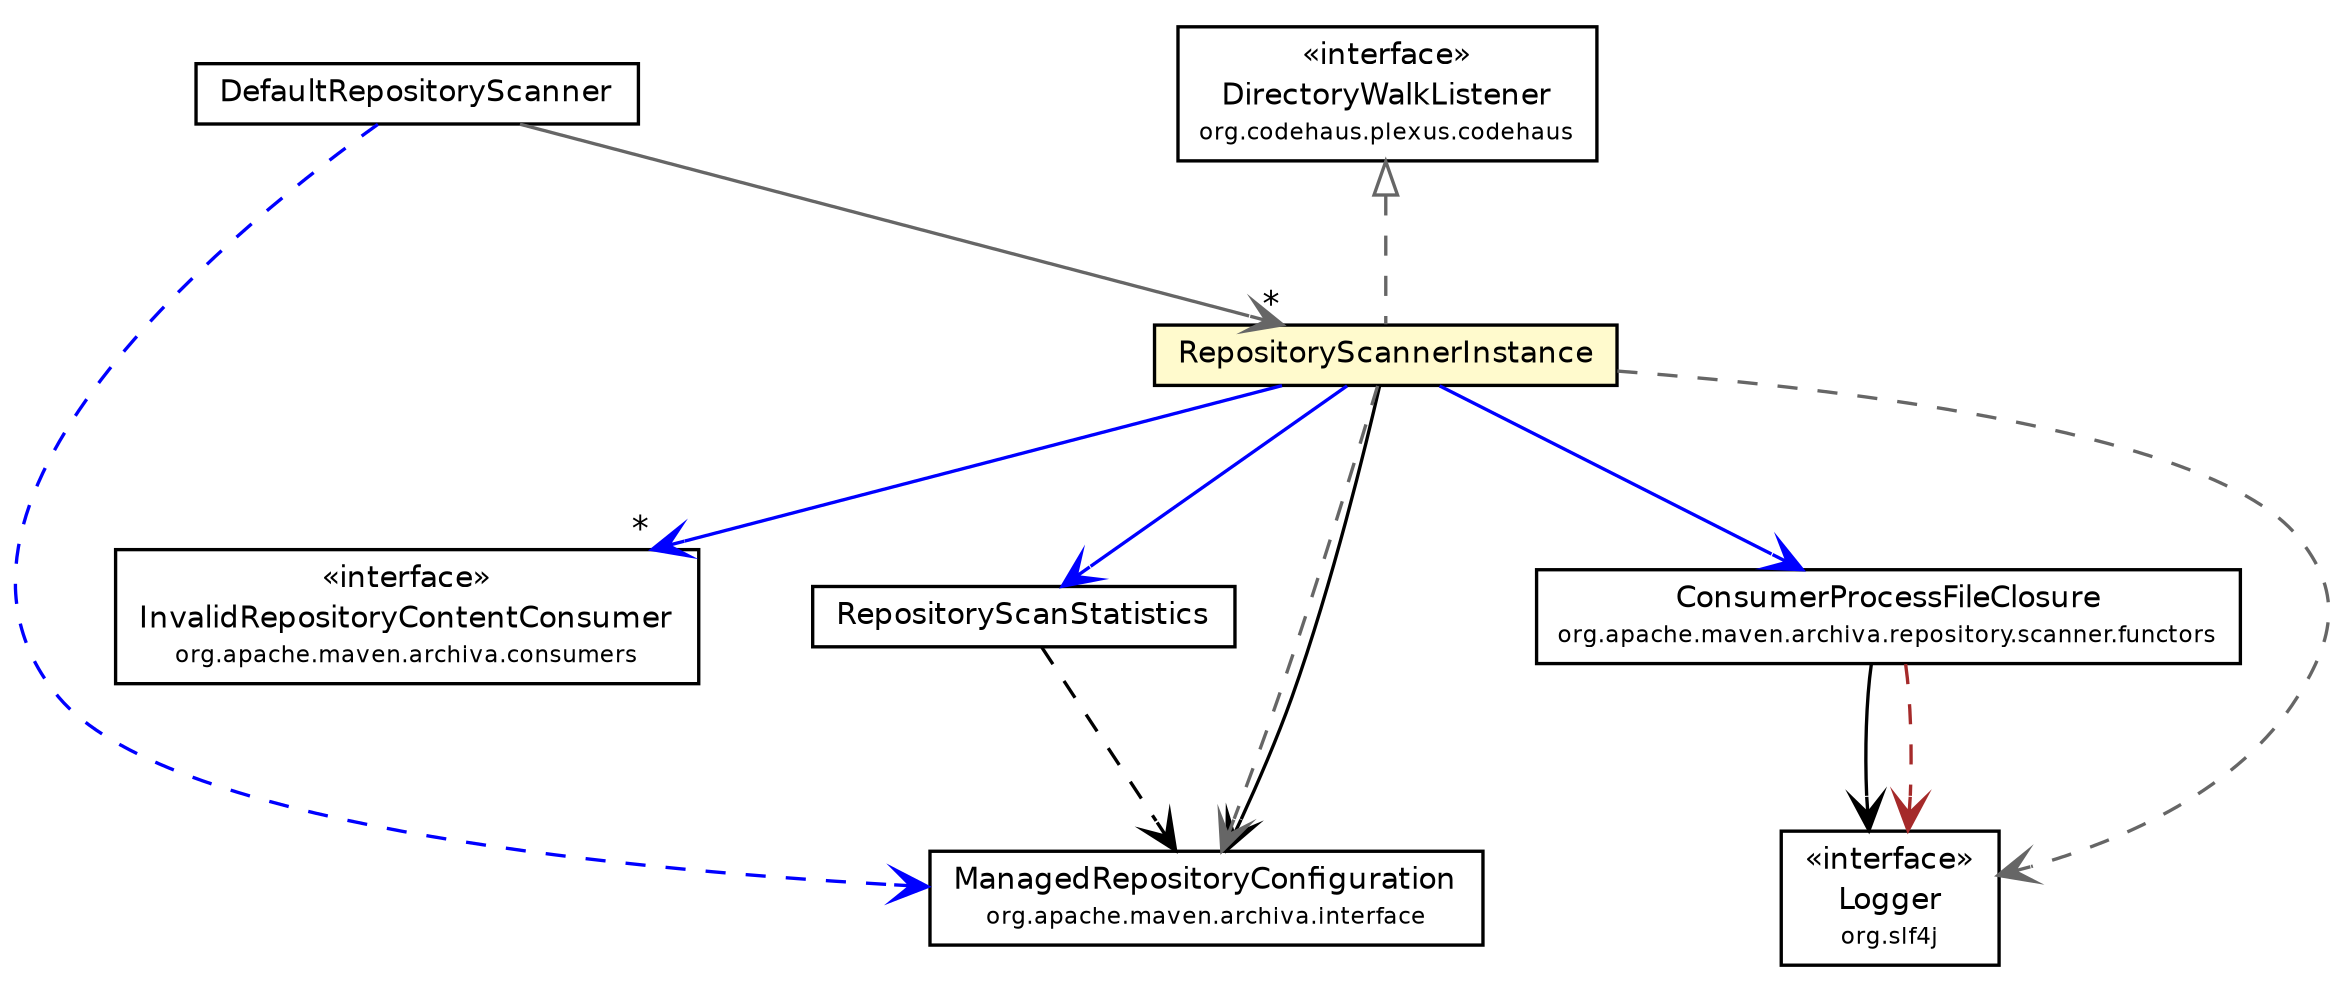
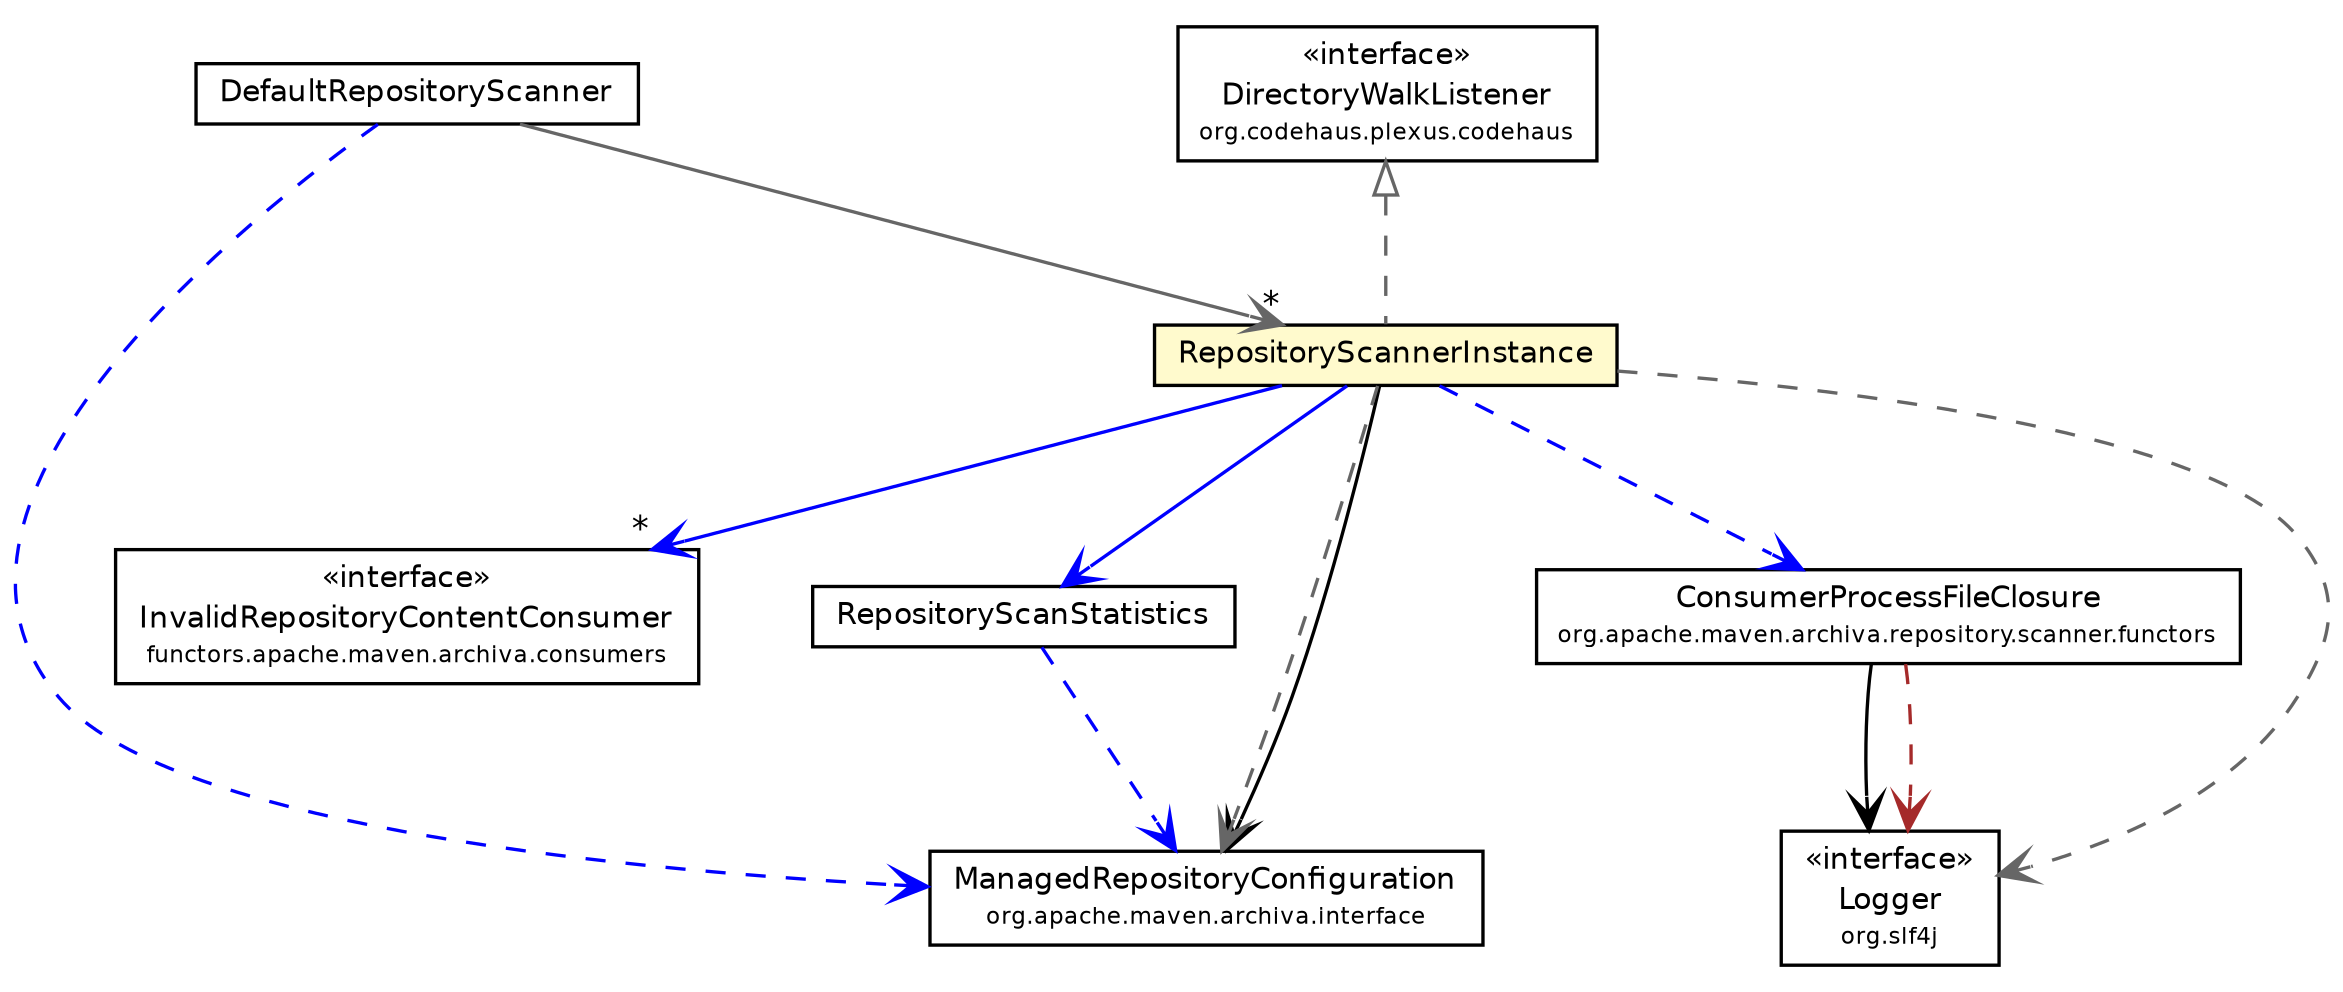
(1606, 470) -> (1606, 470)
(407, 655) -> (407, 655)
(1099, 734) -> (1099, 734)
